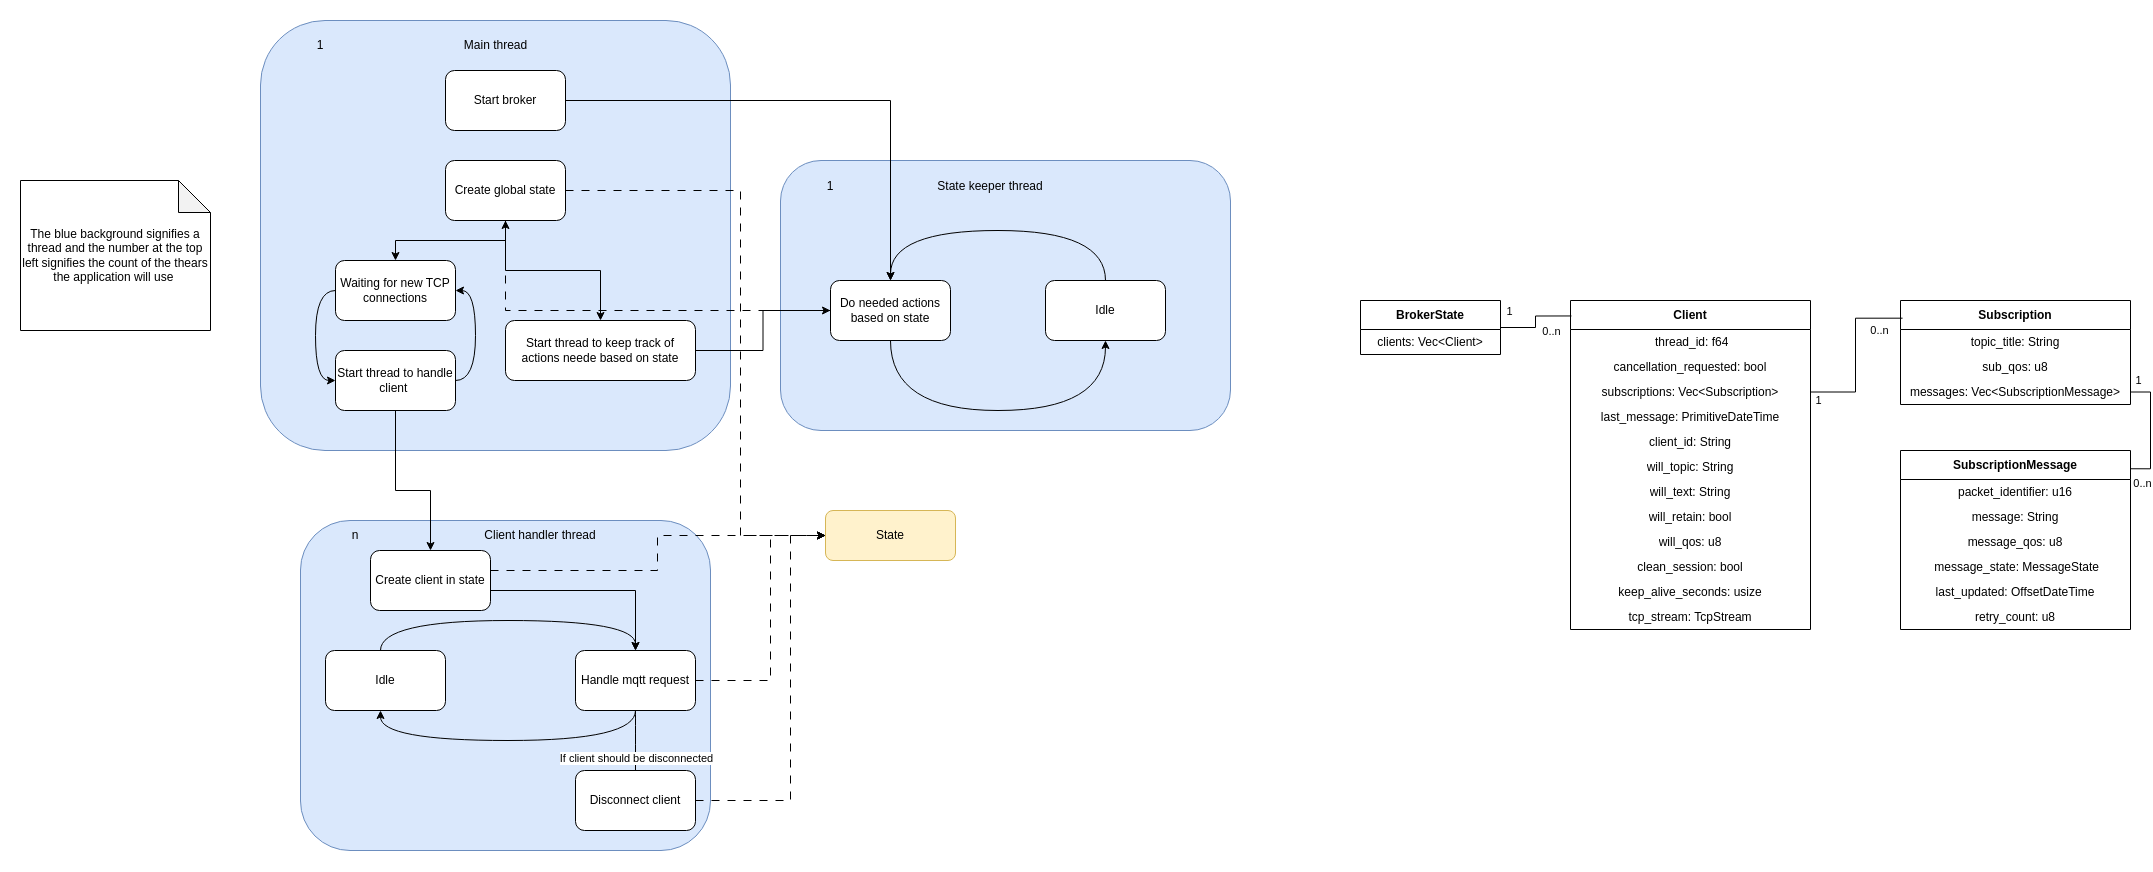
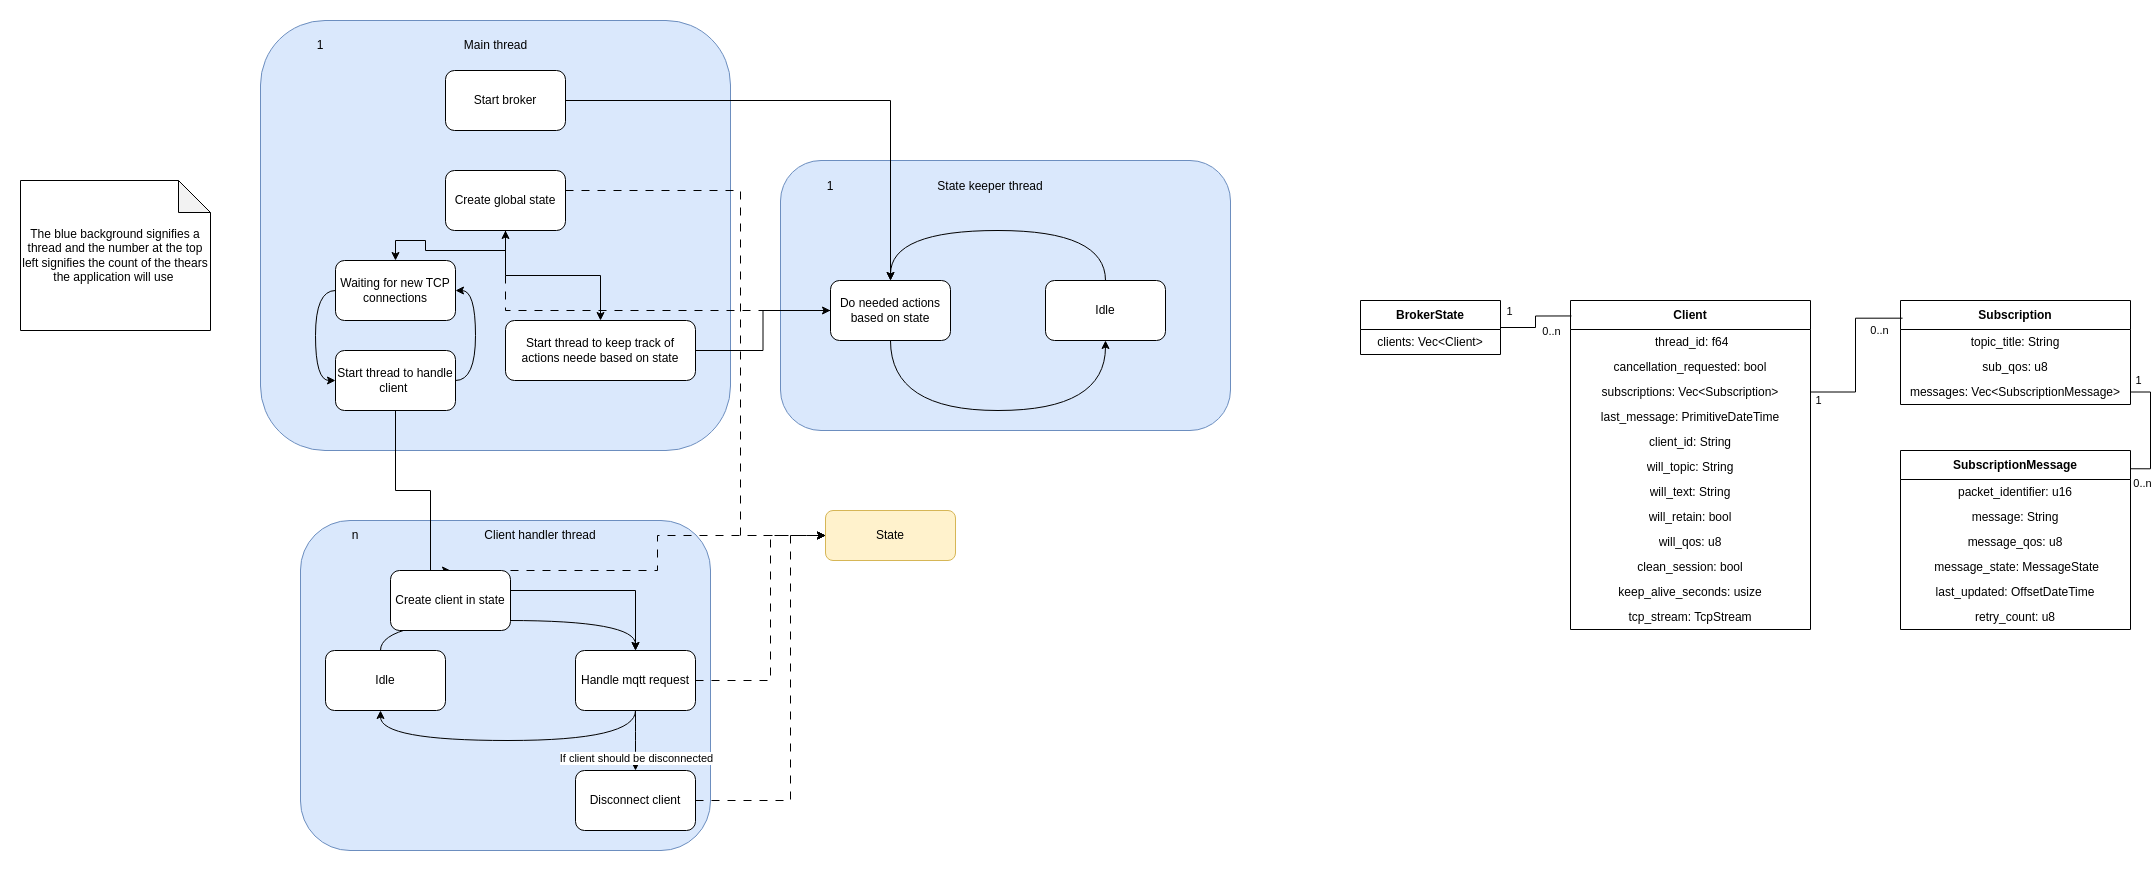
(506, 191) -> (506, 201)
(431, 581) -> (451, 601)
(636, 766) -> (636, 763)
